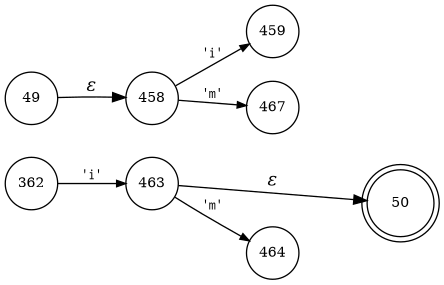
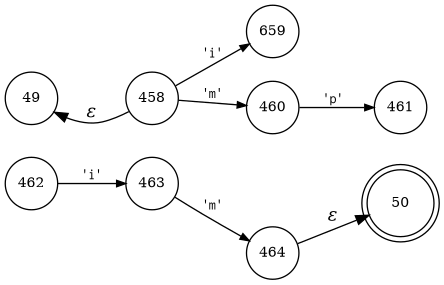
(273, 31) -> (273, 31)
(85, 97) -> (98, 123)
(273, 108) -> (273, 108)
none -> (401, 108)
(31, 184) -> (31, 184)
(266, 193) -> (327, 232)
